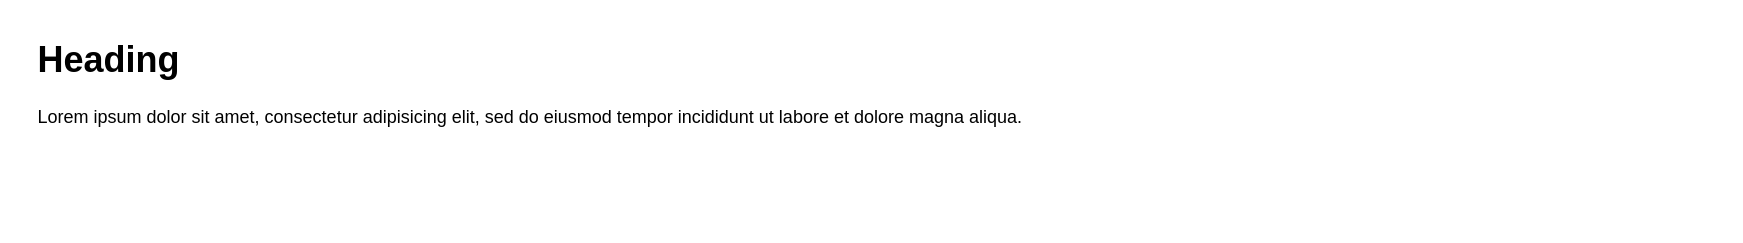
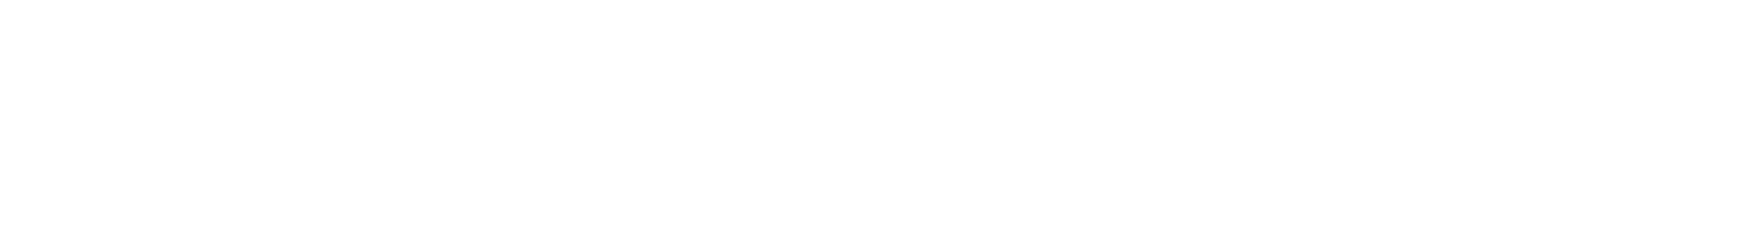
(871, 121) -> none
